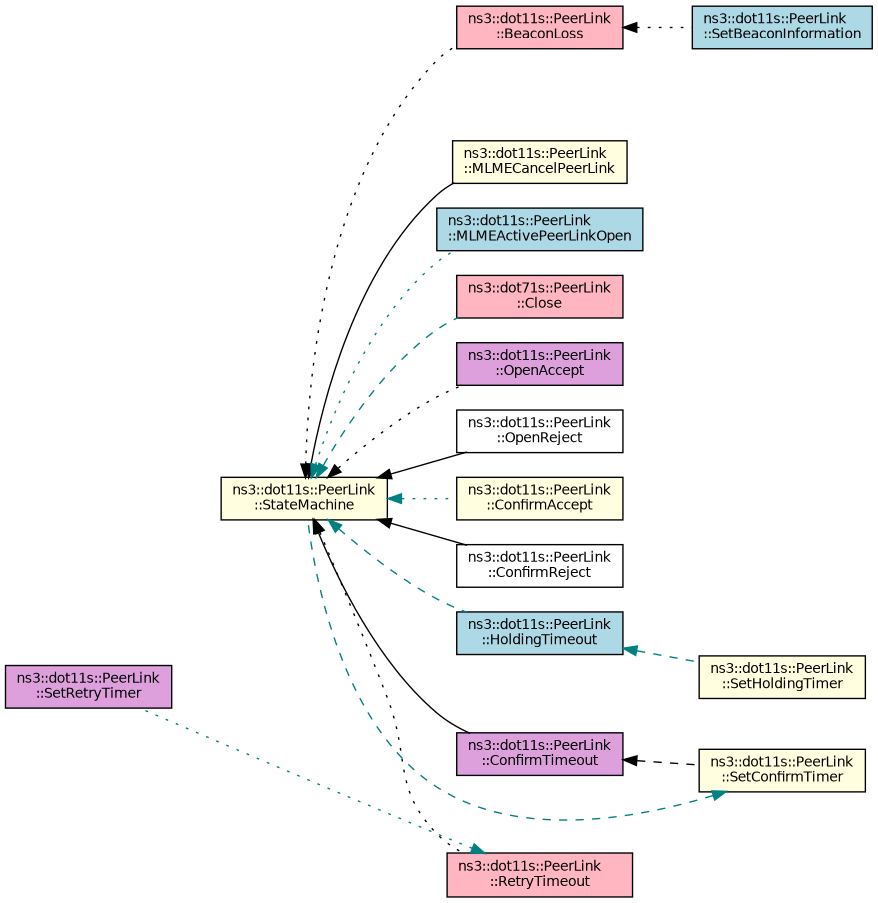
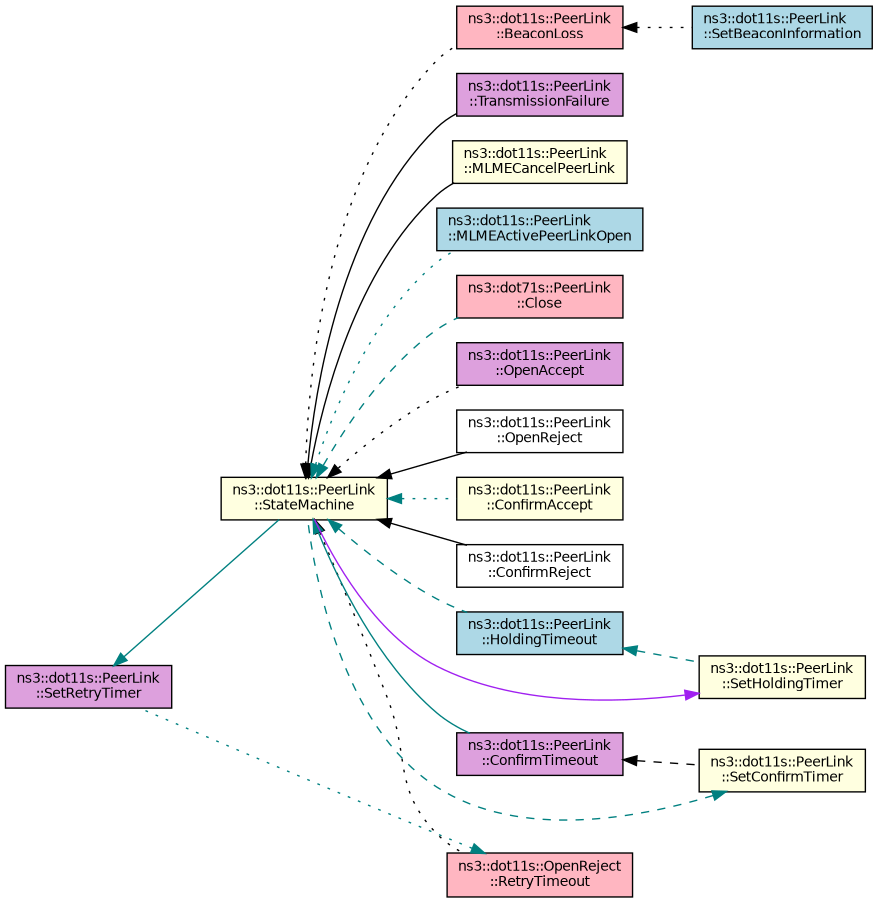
none -> (540, 95)
none -> (202, 588)
(378, 646) -> (378, 646)
none -> (464, 678)
(540, 875) -> (540, 875)
